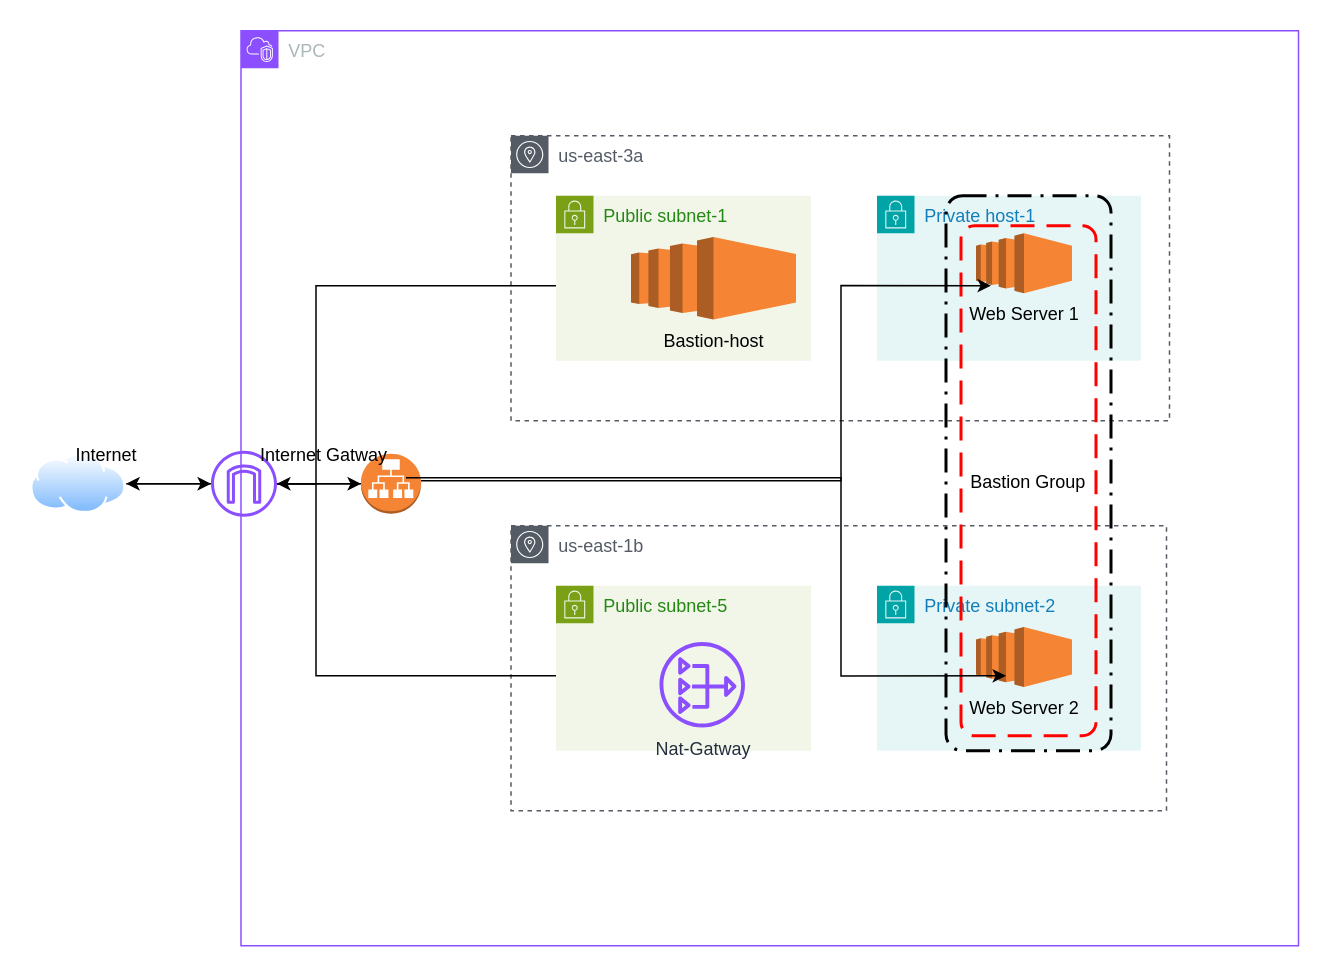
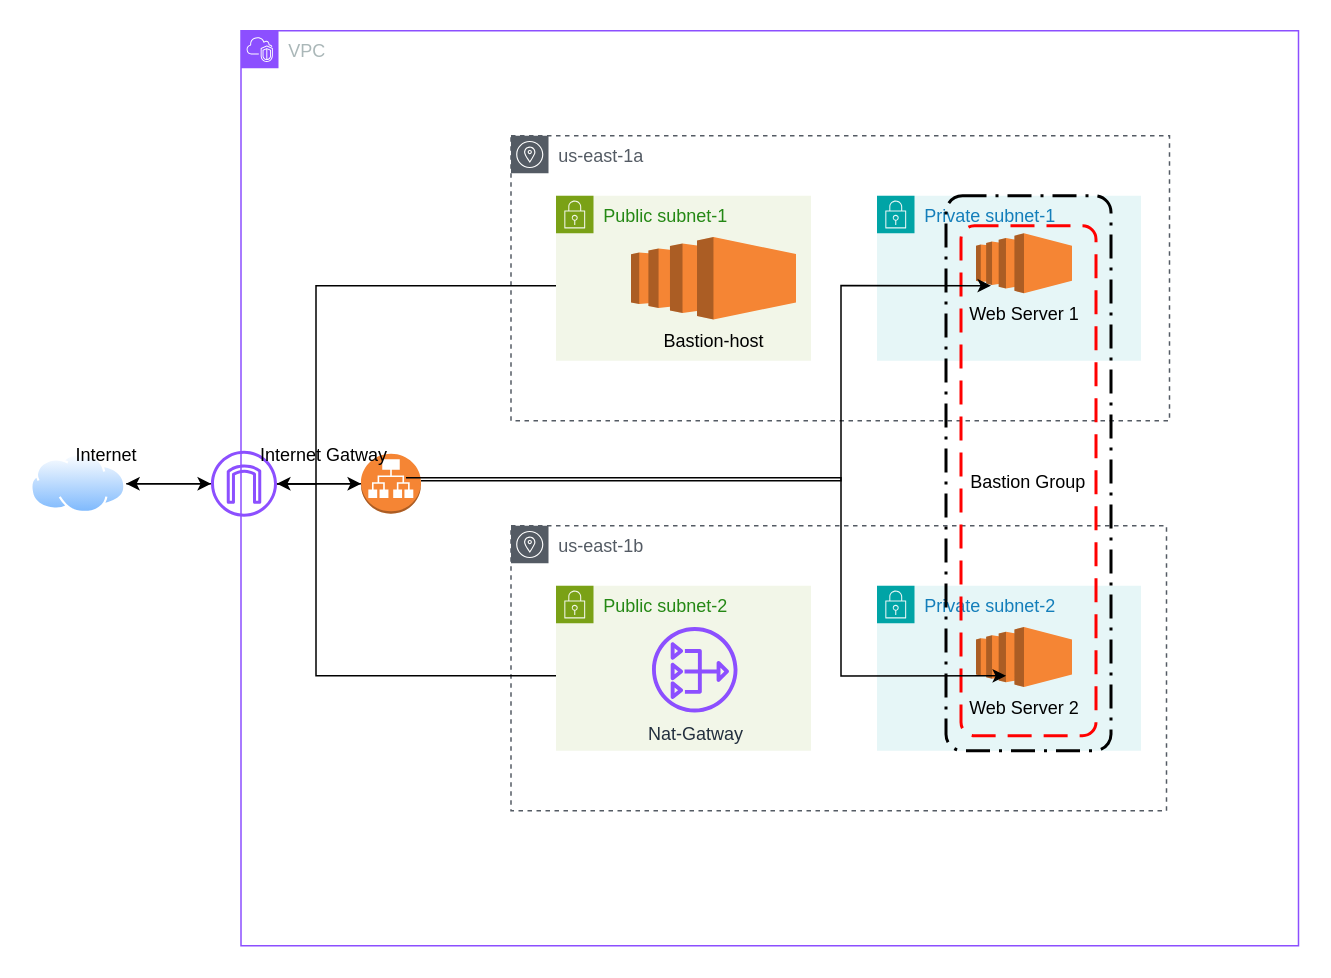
(609, 157) -> (609, 157)
(991, 217) -> (1001, 217)
(672, 607) -> (672, 607)
(702, 685) -> (695, 670)
